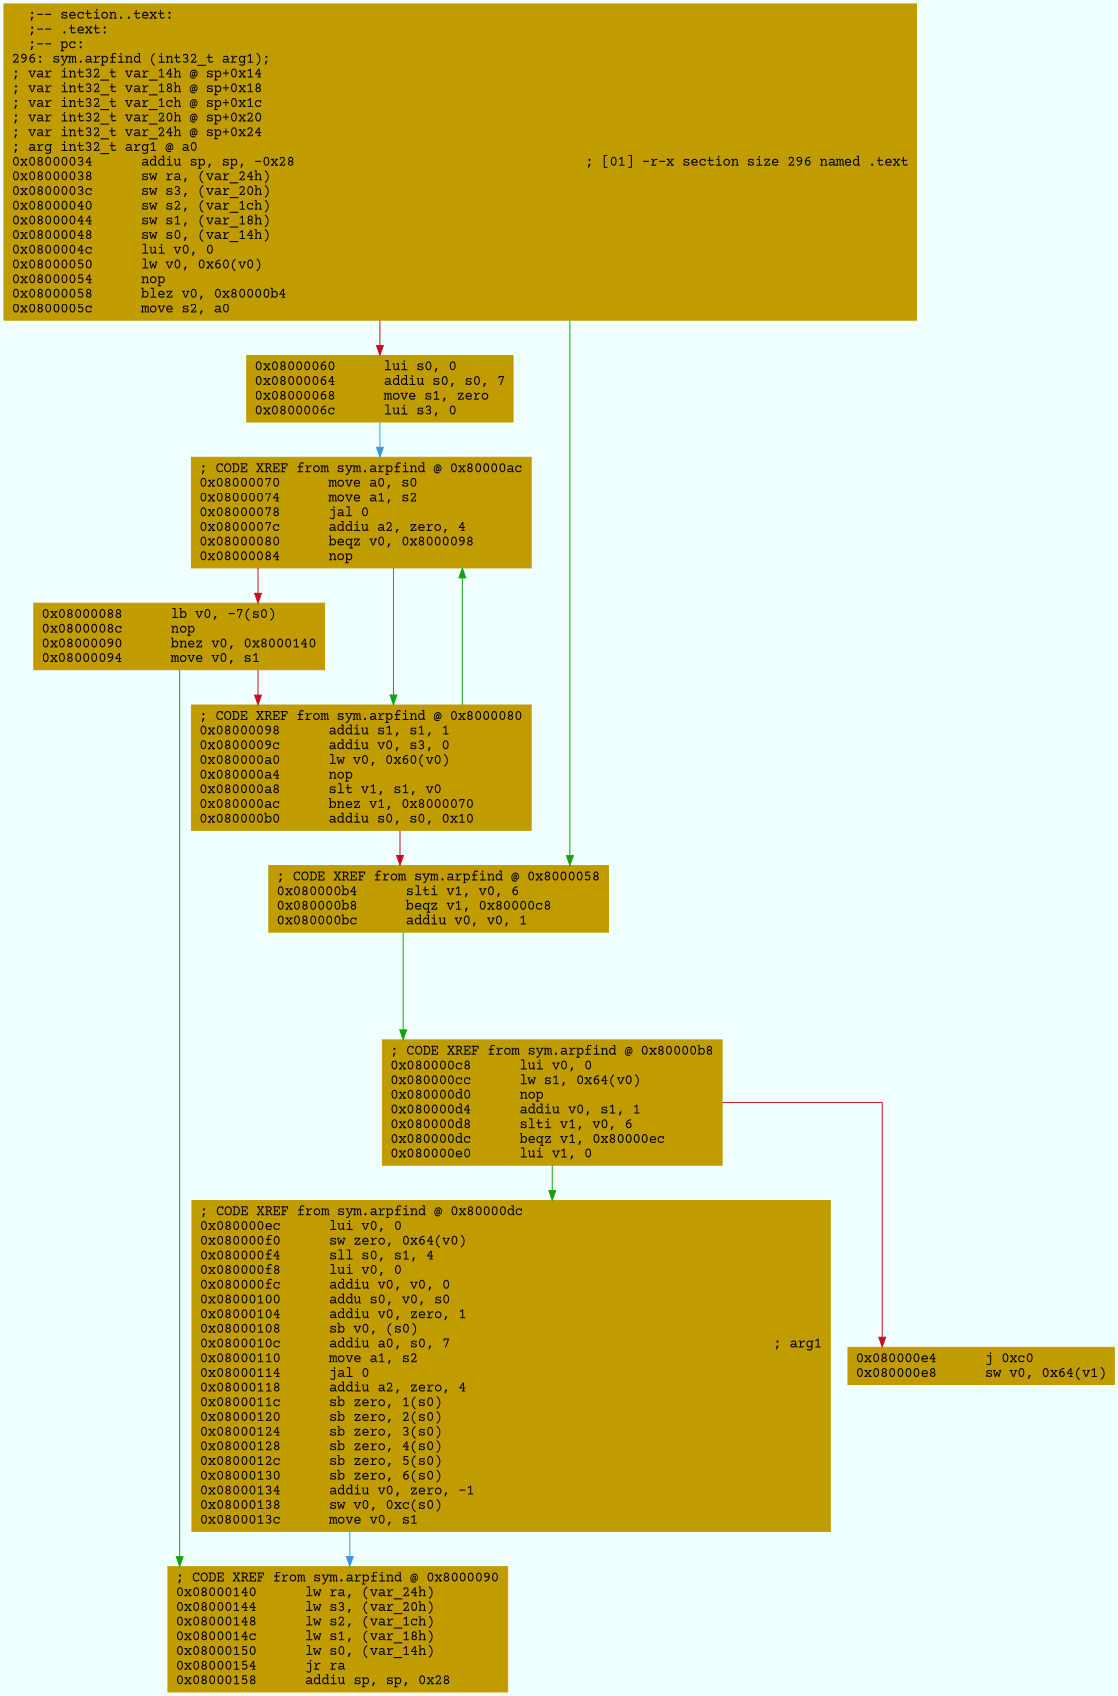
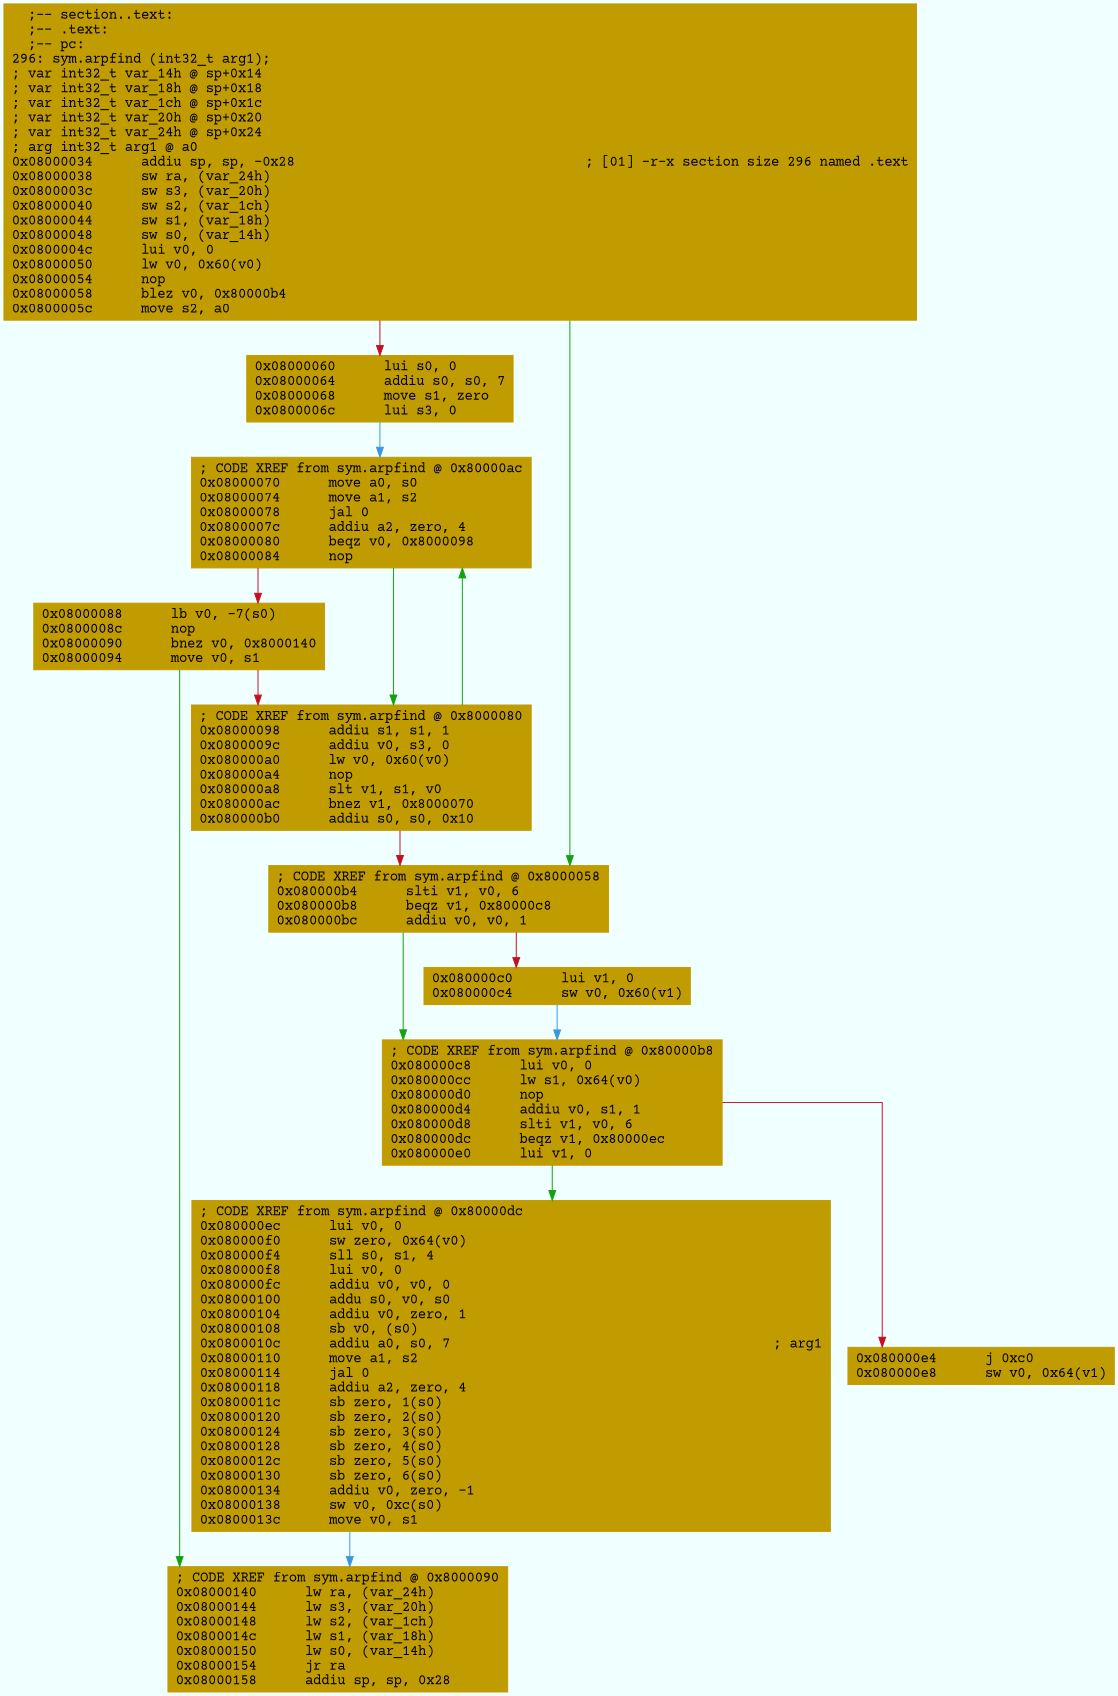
none -> (557, 986)
